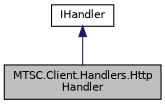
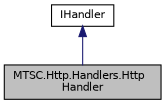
(83, 82) -> (83, 82)
